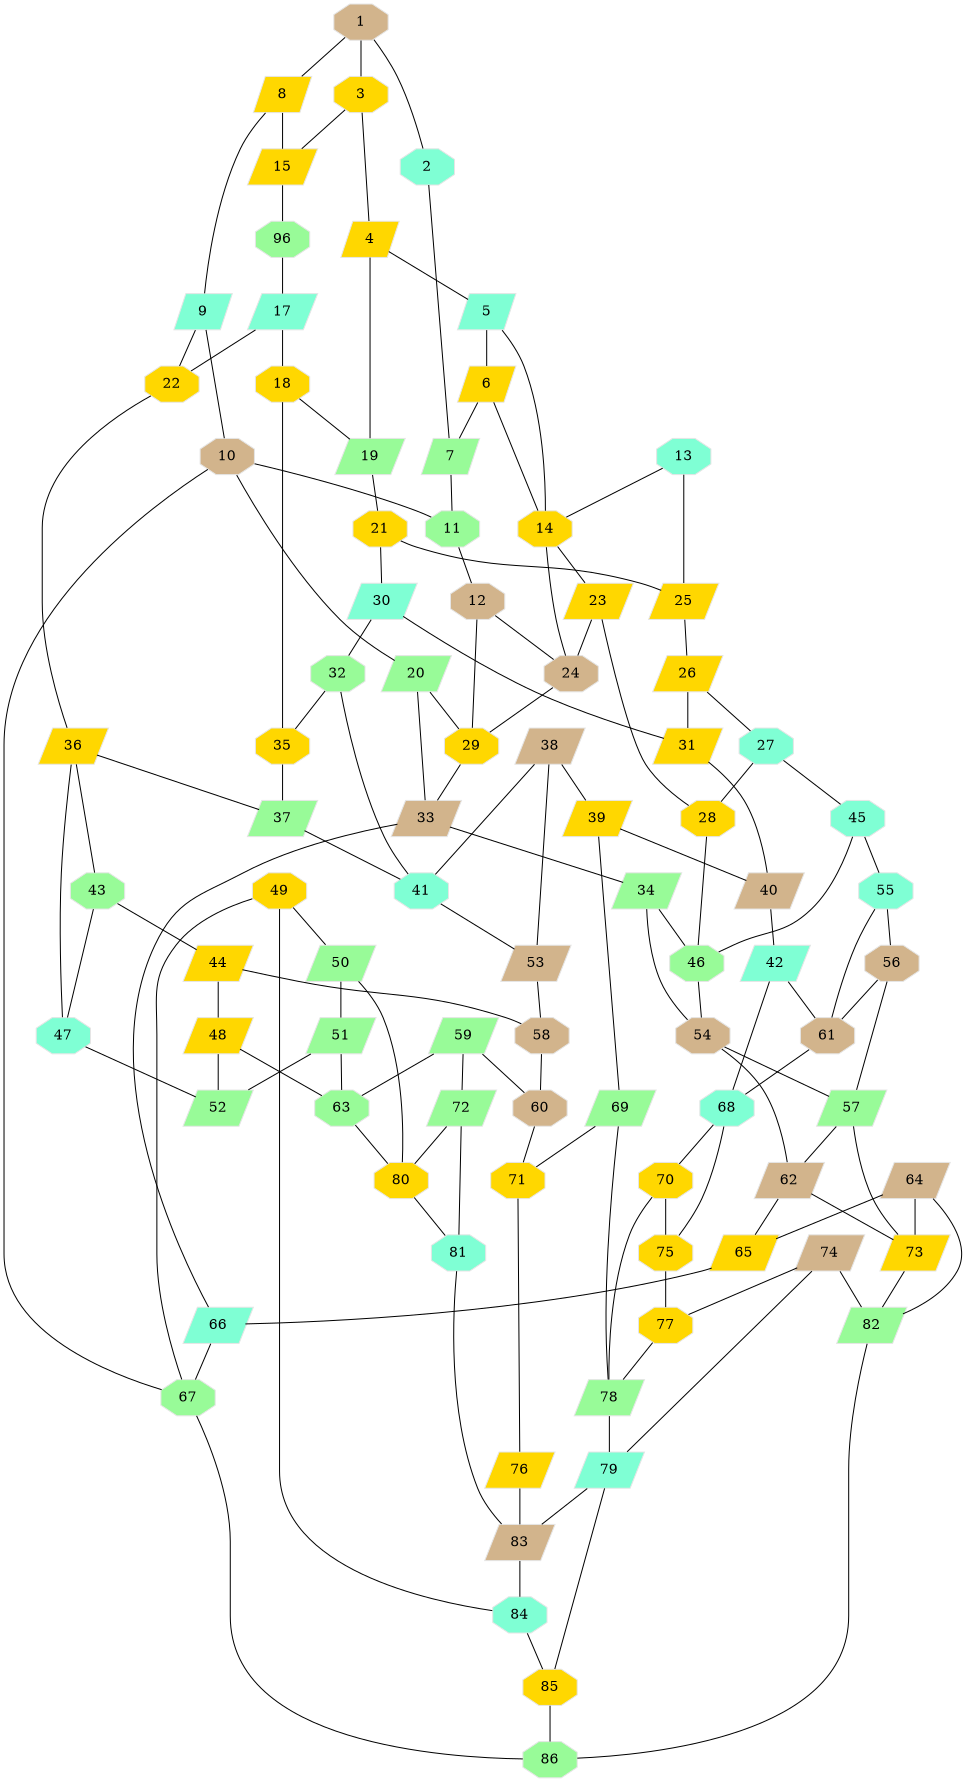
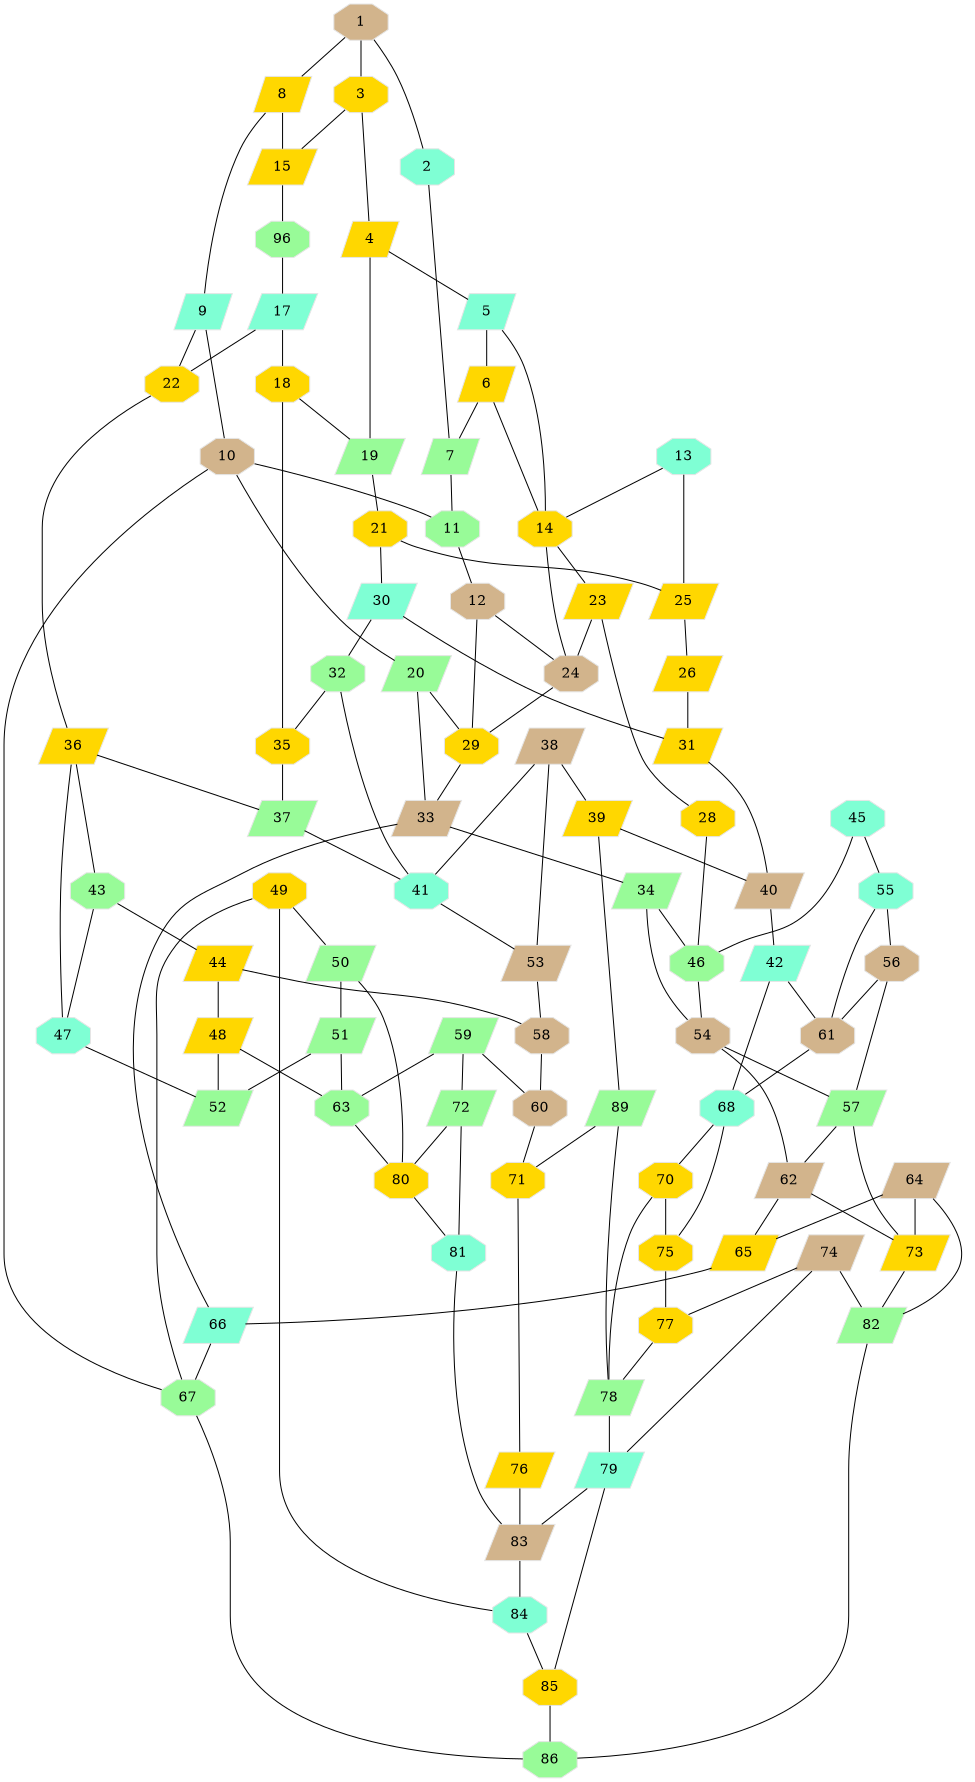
(766, 746) -> none
(620, 1108) -> (620, 1108)
